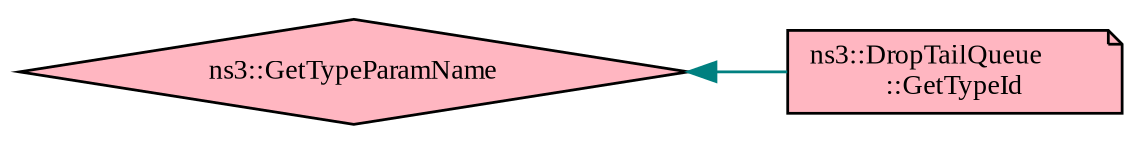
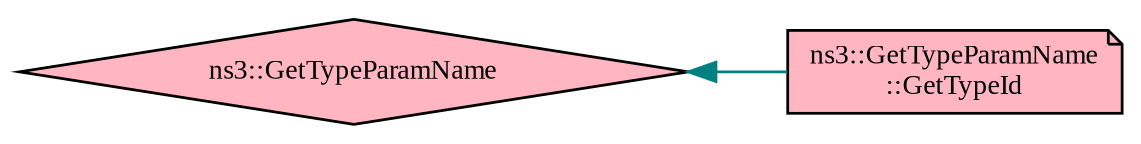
(955, 72) -> (955, 72)
